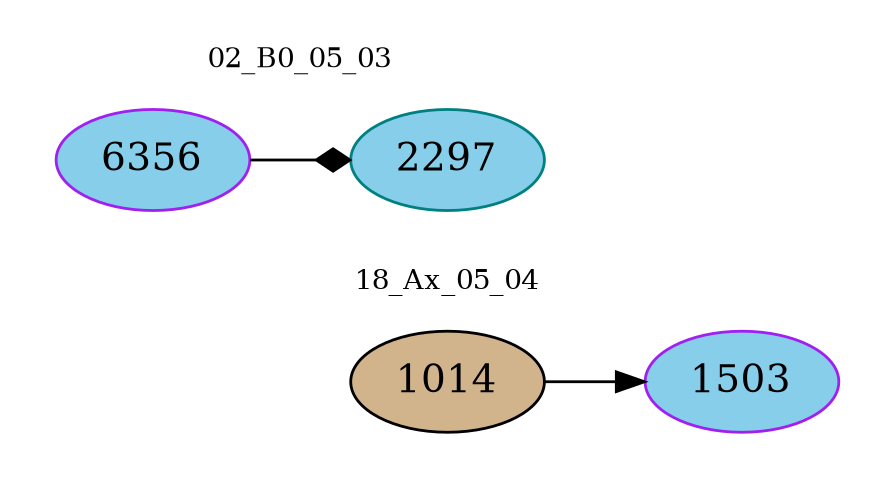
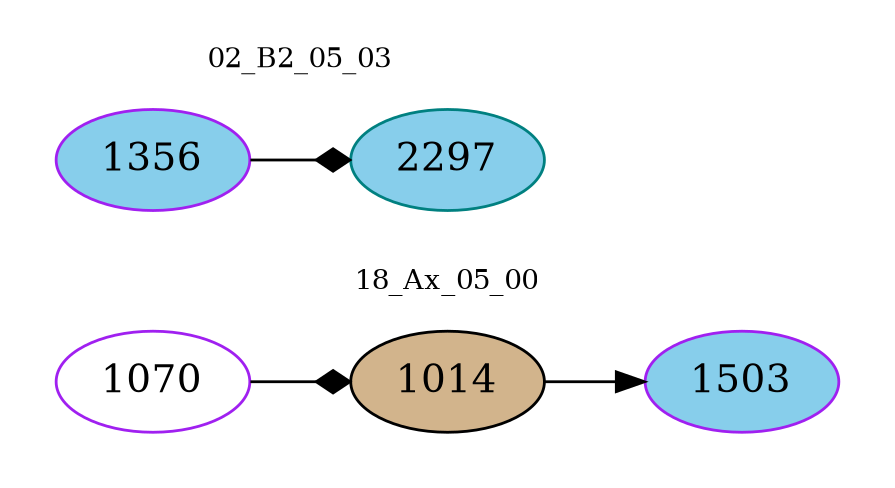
(300, 60) -> (300, 60)
(153, 160) -> (153, 160)
(447, 282) -> (447, 282)
none -> (153, 382)
